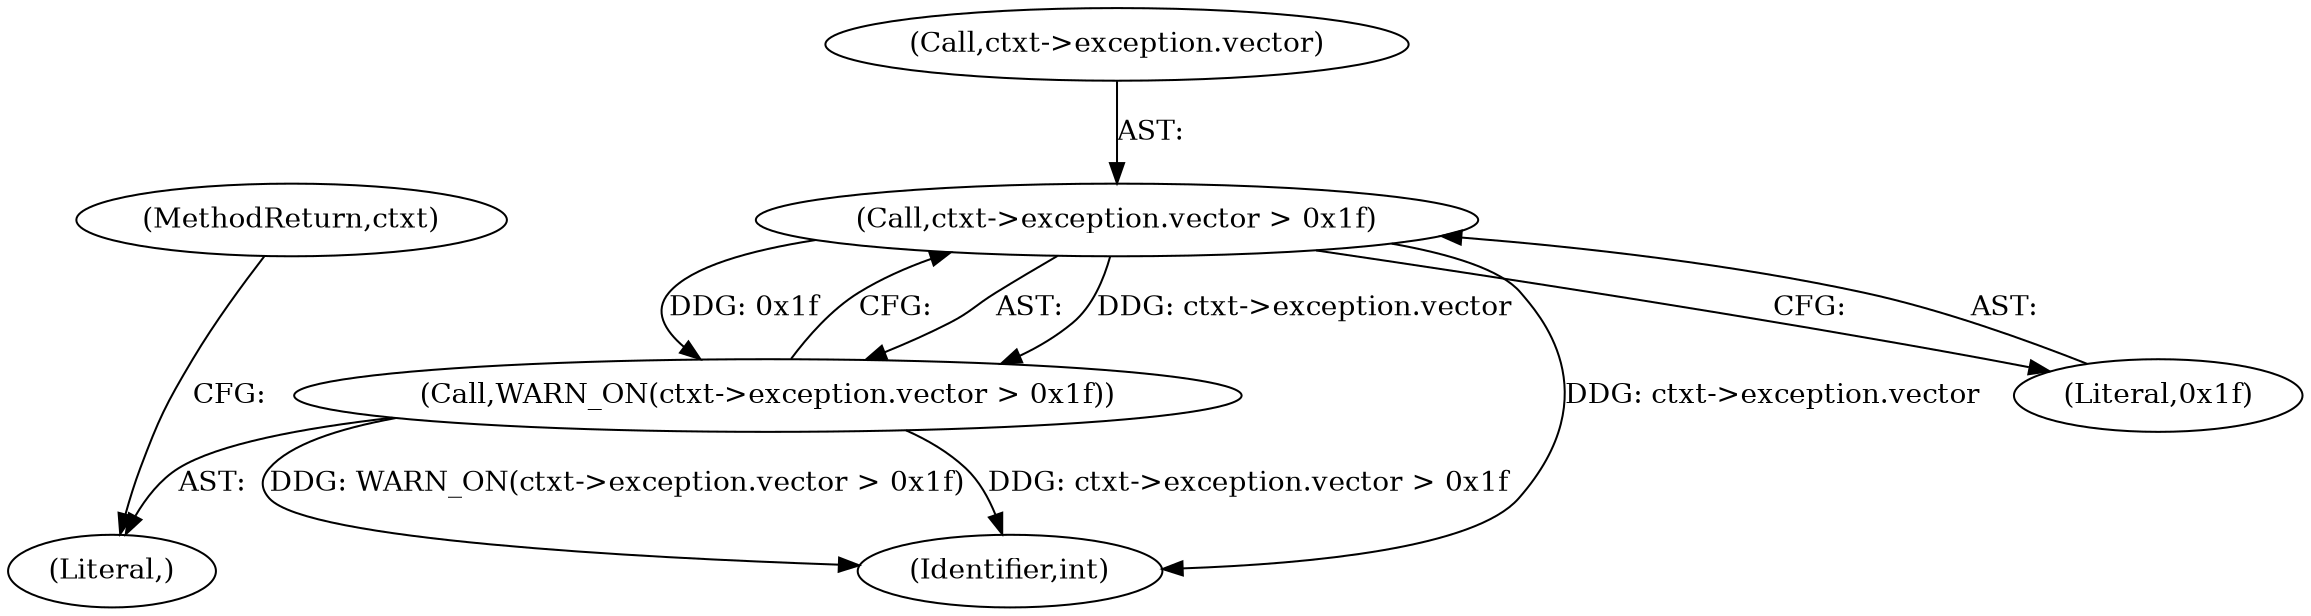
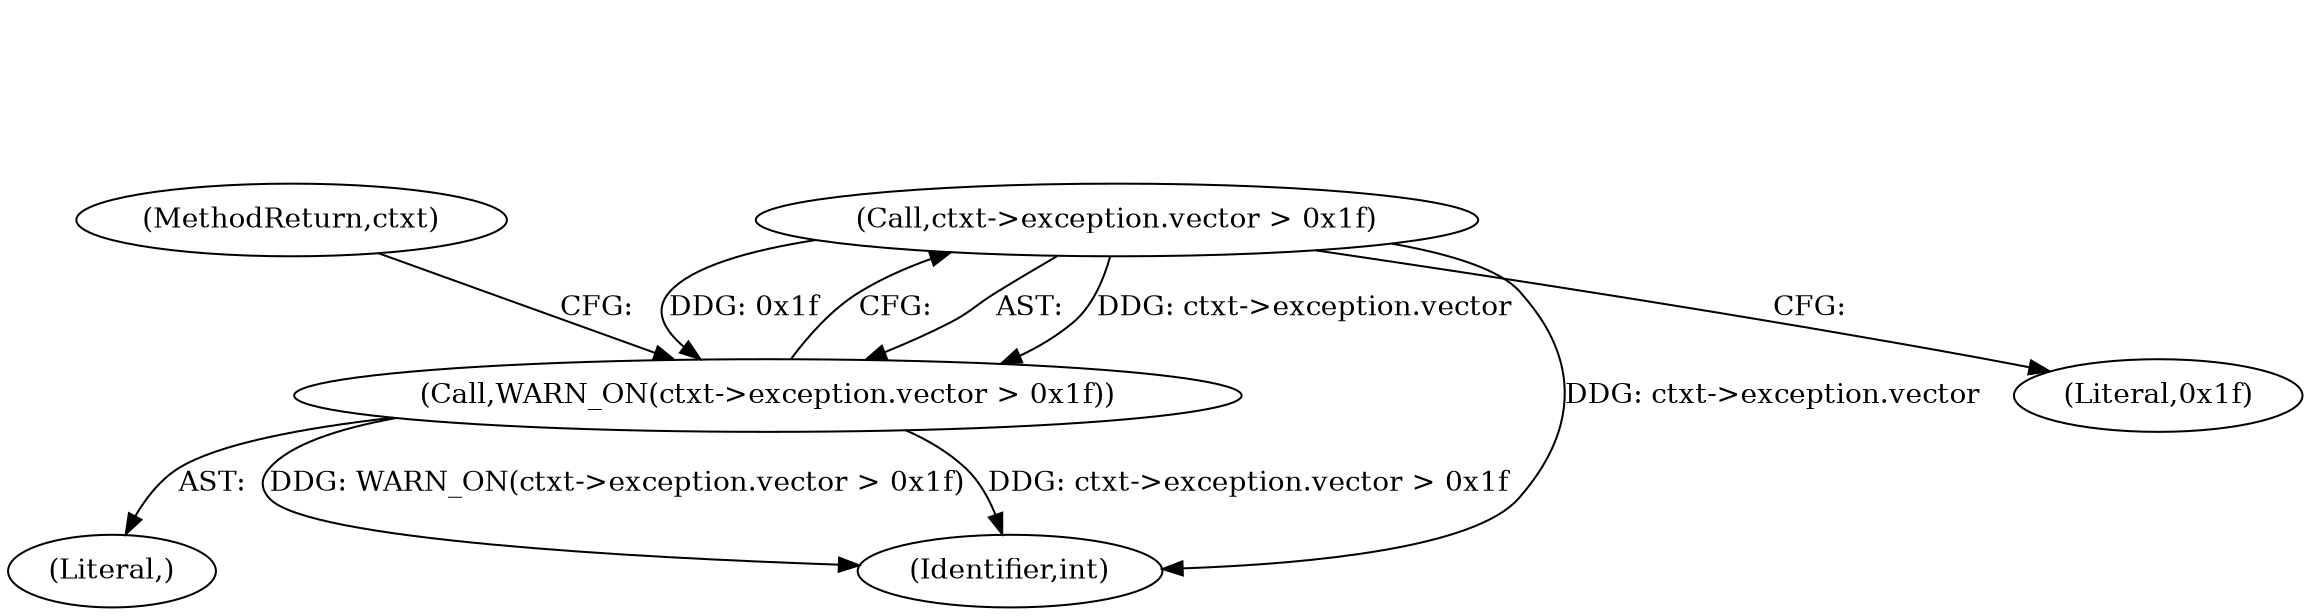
(1117, 44) -> none
(1779, 276) -> none
(182, 378) -> (517, 303)
